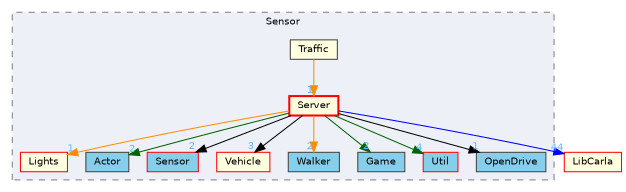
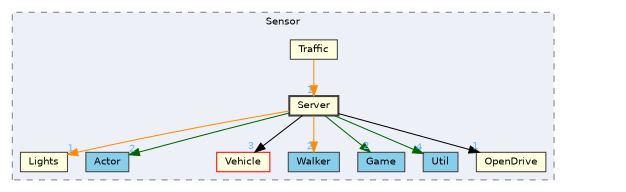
(314, 106) -> (314, 106)
(44, 162) -> (44, 162)
(173, 162) -> none
(441, 162) -> (441, 162)
(511, 162) -> (511, 162)
(593, 162) -> none
